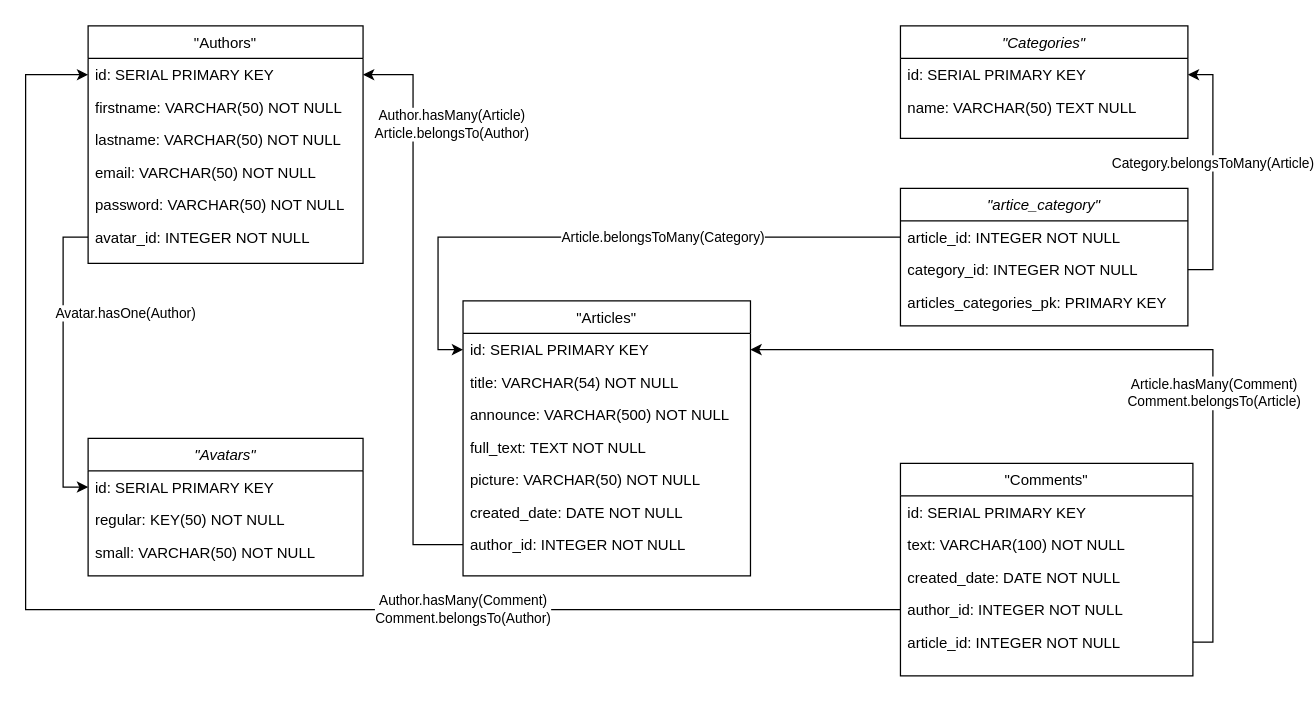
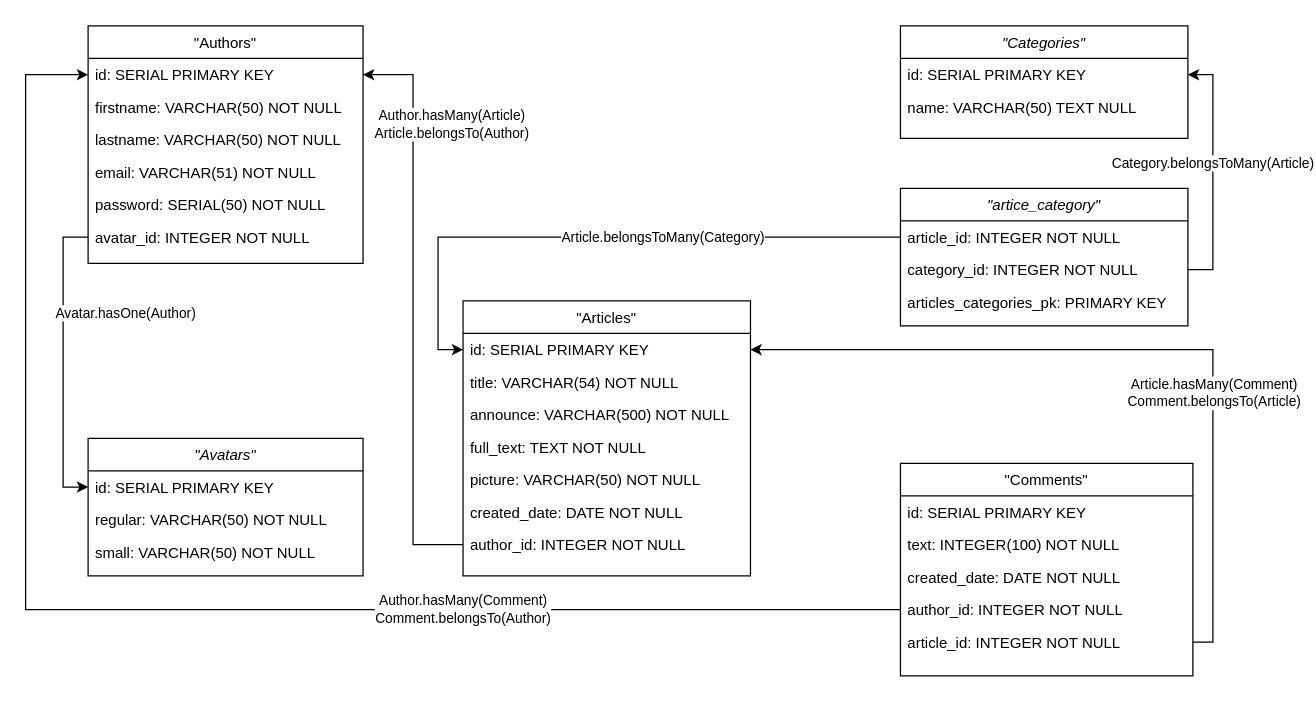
(199, 173) -> (199, 173)
(215, 205) -> (211, 205)
(192, 520) -> (209, 520)
(1017, 545) -> (1017, 545)
